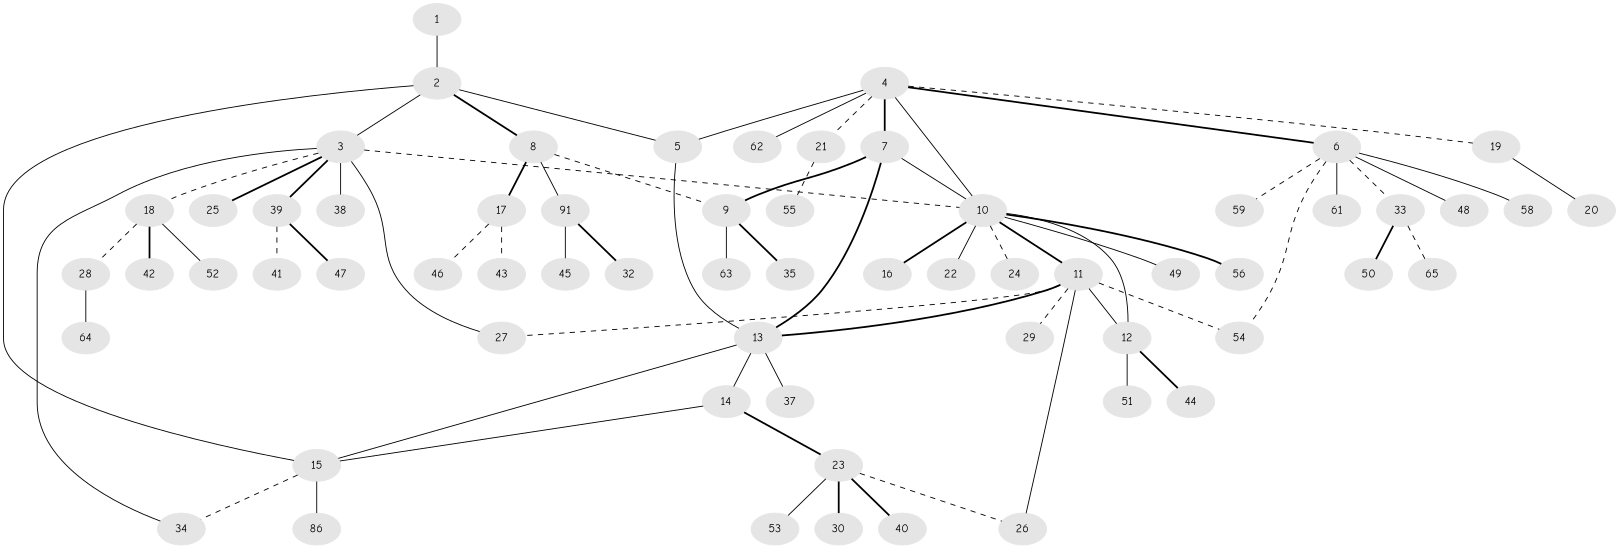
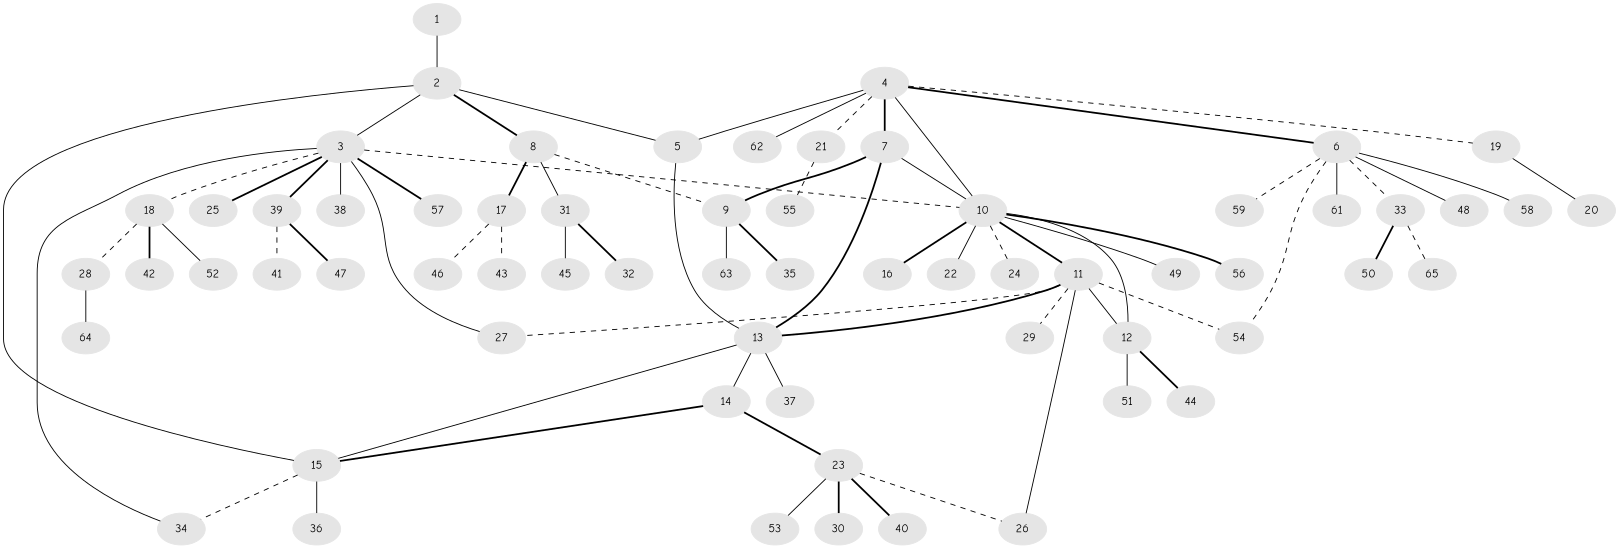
none -> (438, 211)
(565, 211) -> (565, 211)
(522, 434) -> (522, 434)
(317, 529) -> (317, 529)
